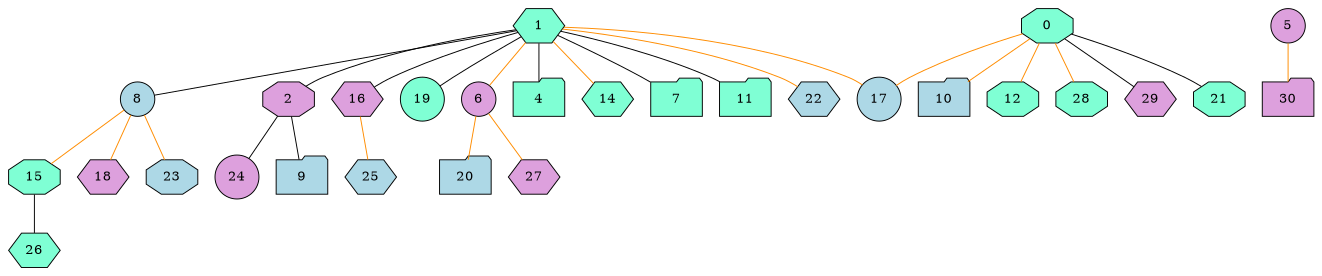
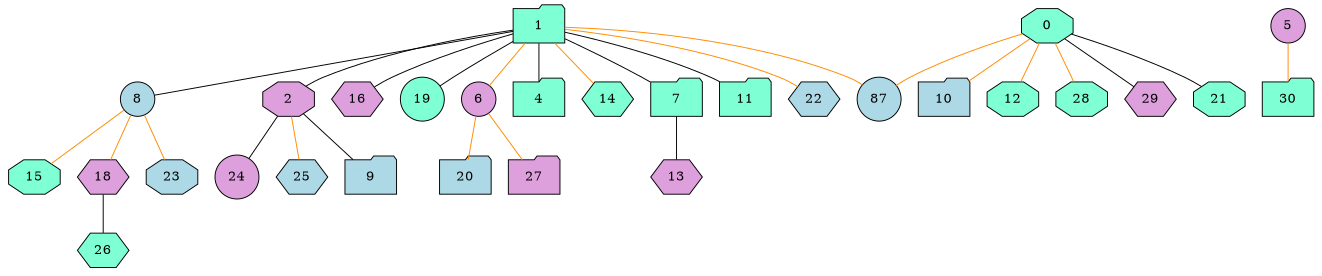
(539, 26) -> (539, 26)
(879, 99) -> (879, 99)
(1288, 99) -> (1288, 99)
(364, 138) -> (295, 138)
(534, 177) -> (534, 177)
none -> (677, 177)
(34, 214) -> (103, 214)
